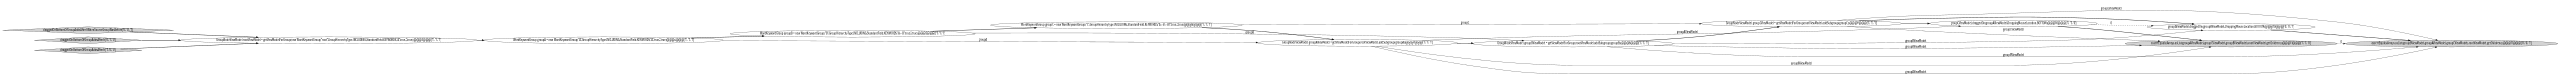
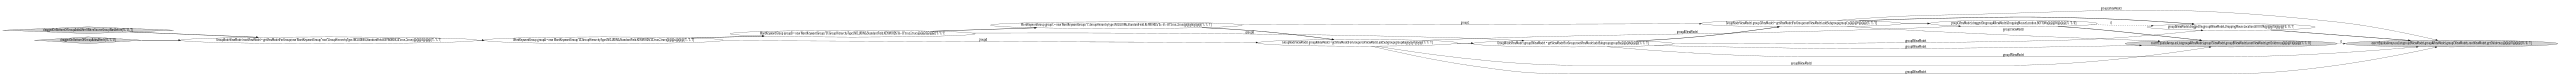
(88, 50) -> none
